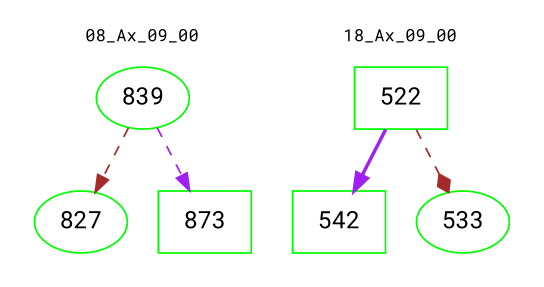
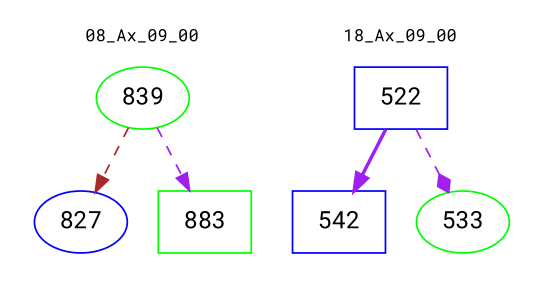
(401, 98) -> (401, 98)
(428, 152) -> (428, 152)
(81, 222) -> (81, 222)
(205, 222) -> (205, 222)
(339, 222) -> (339, 222)
